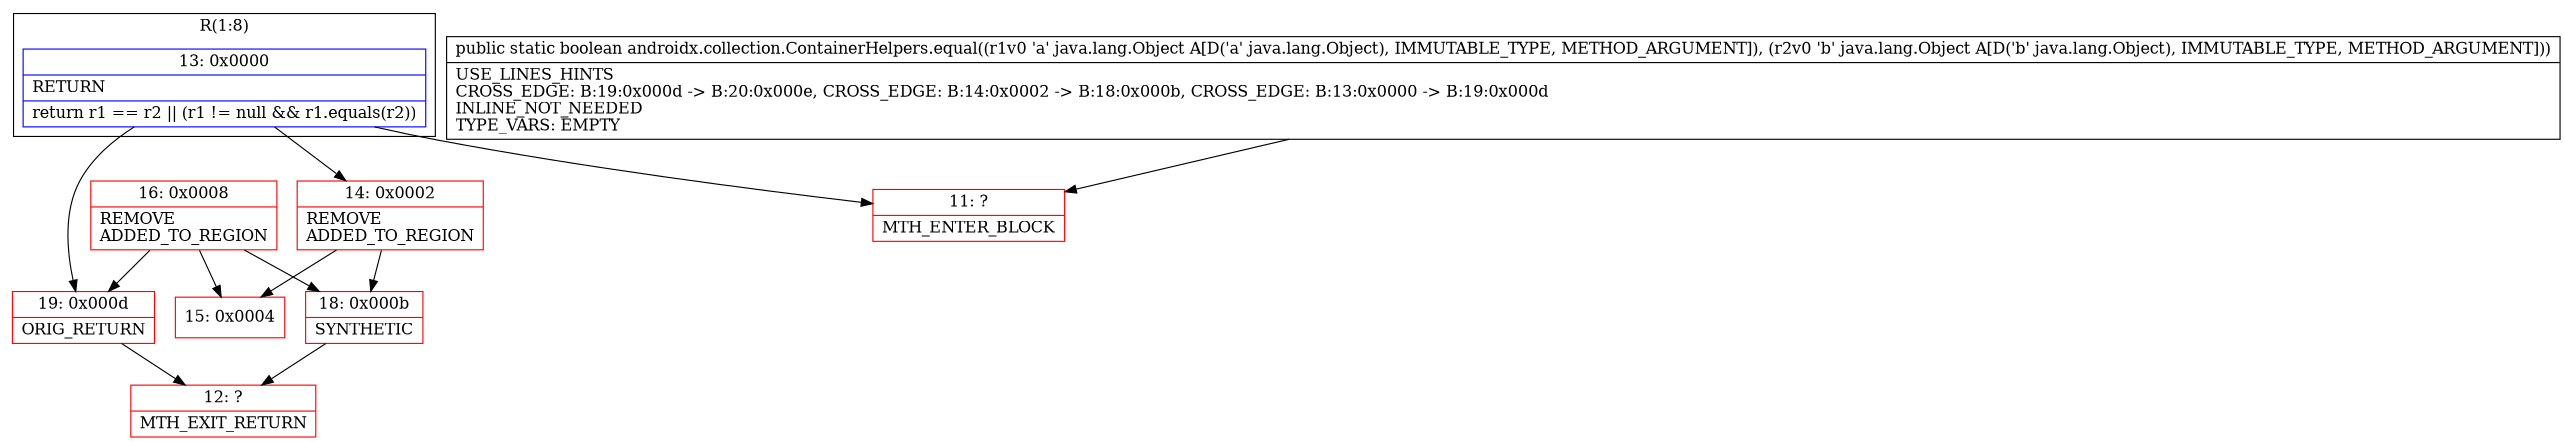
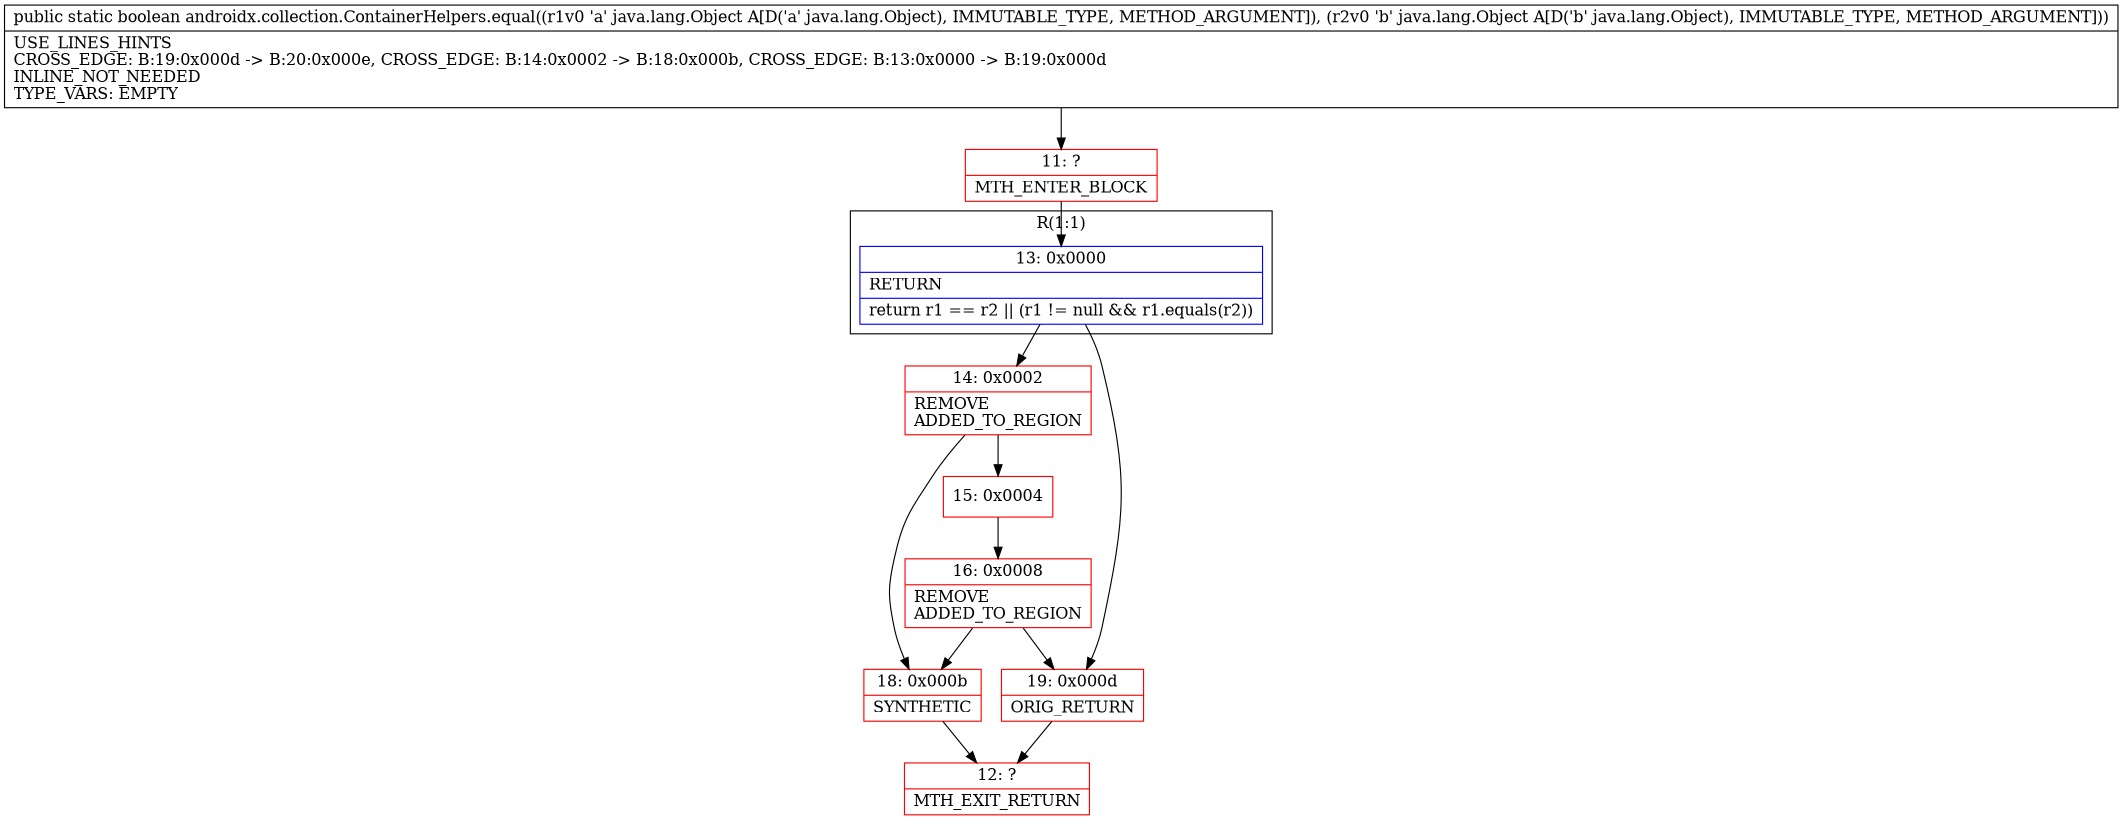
(224, 27) -> (1061, 224)
(617, 170) -> (1061, 218)
(208, 269) -> (998, 532)
